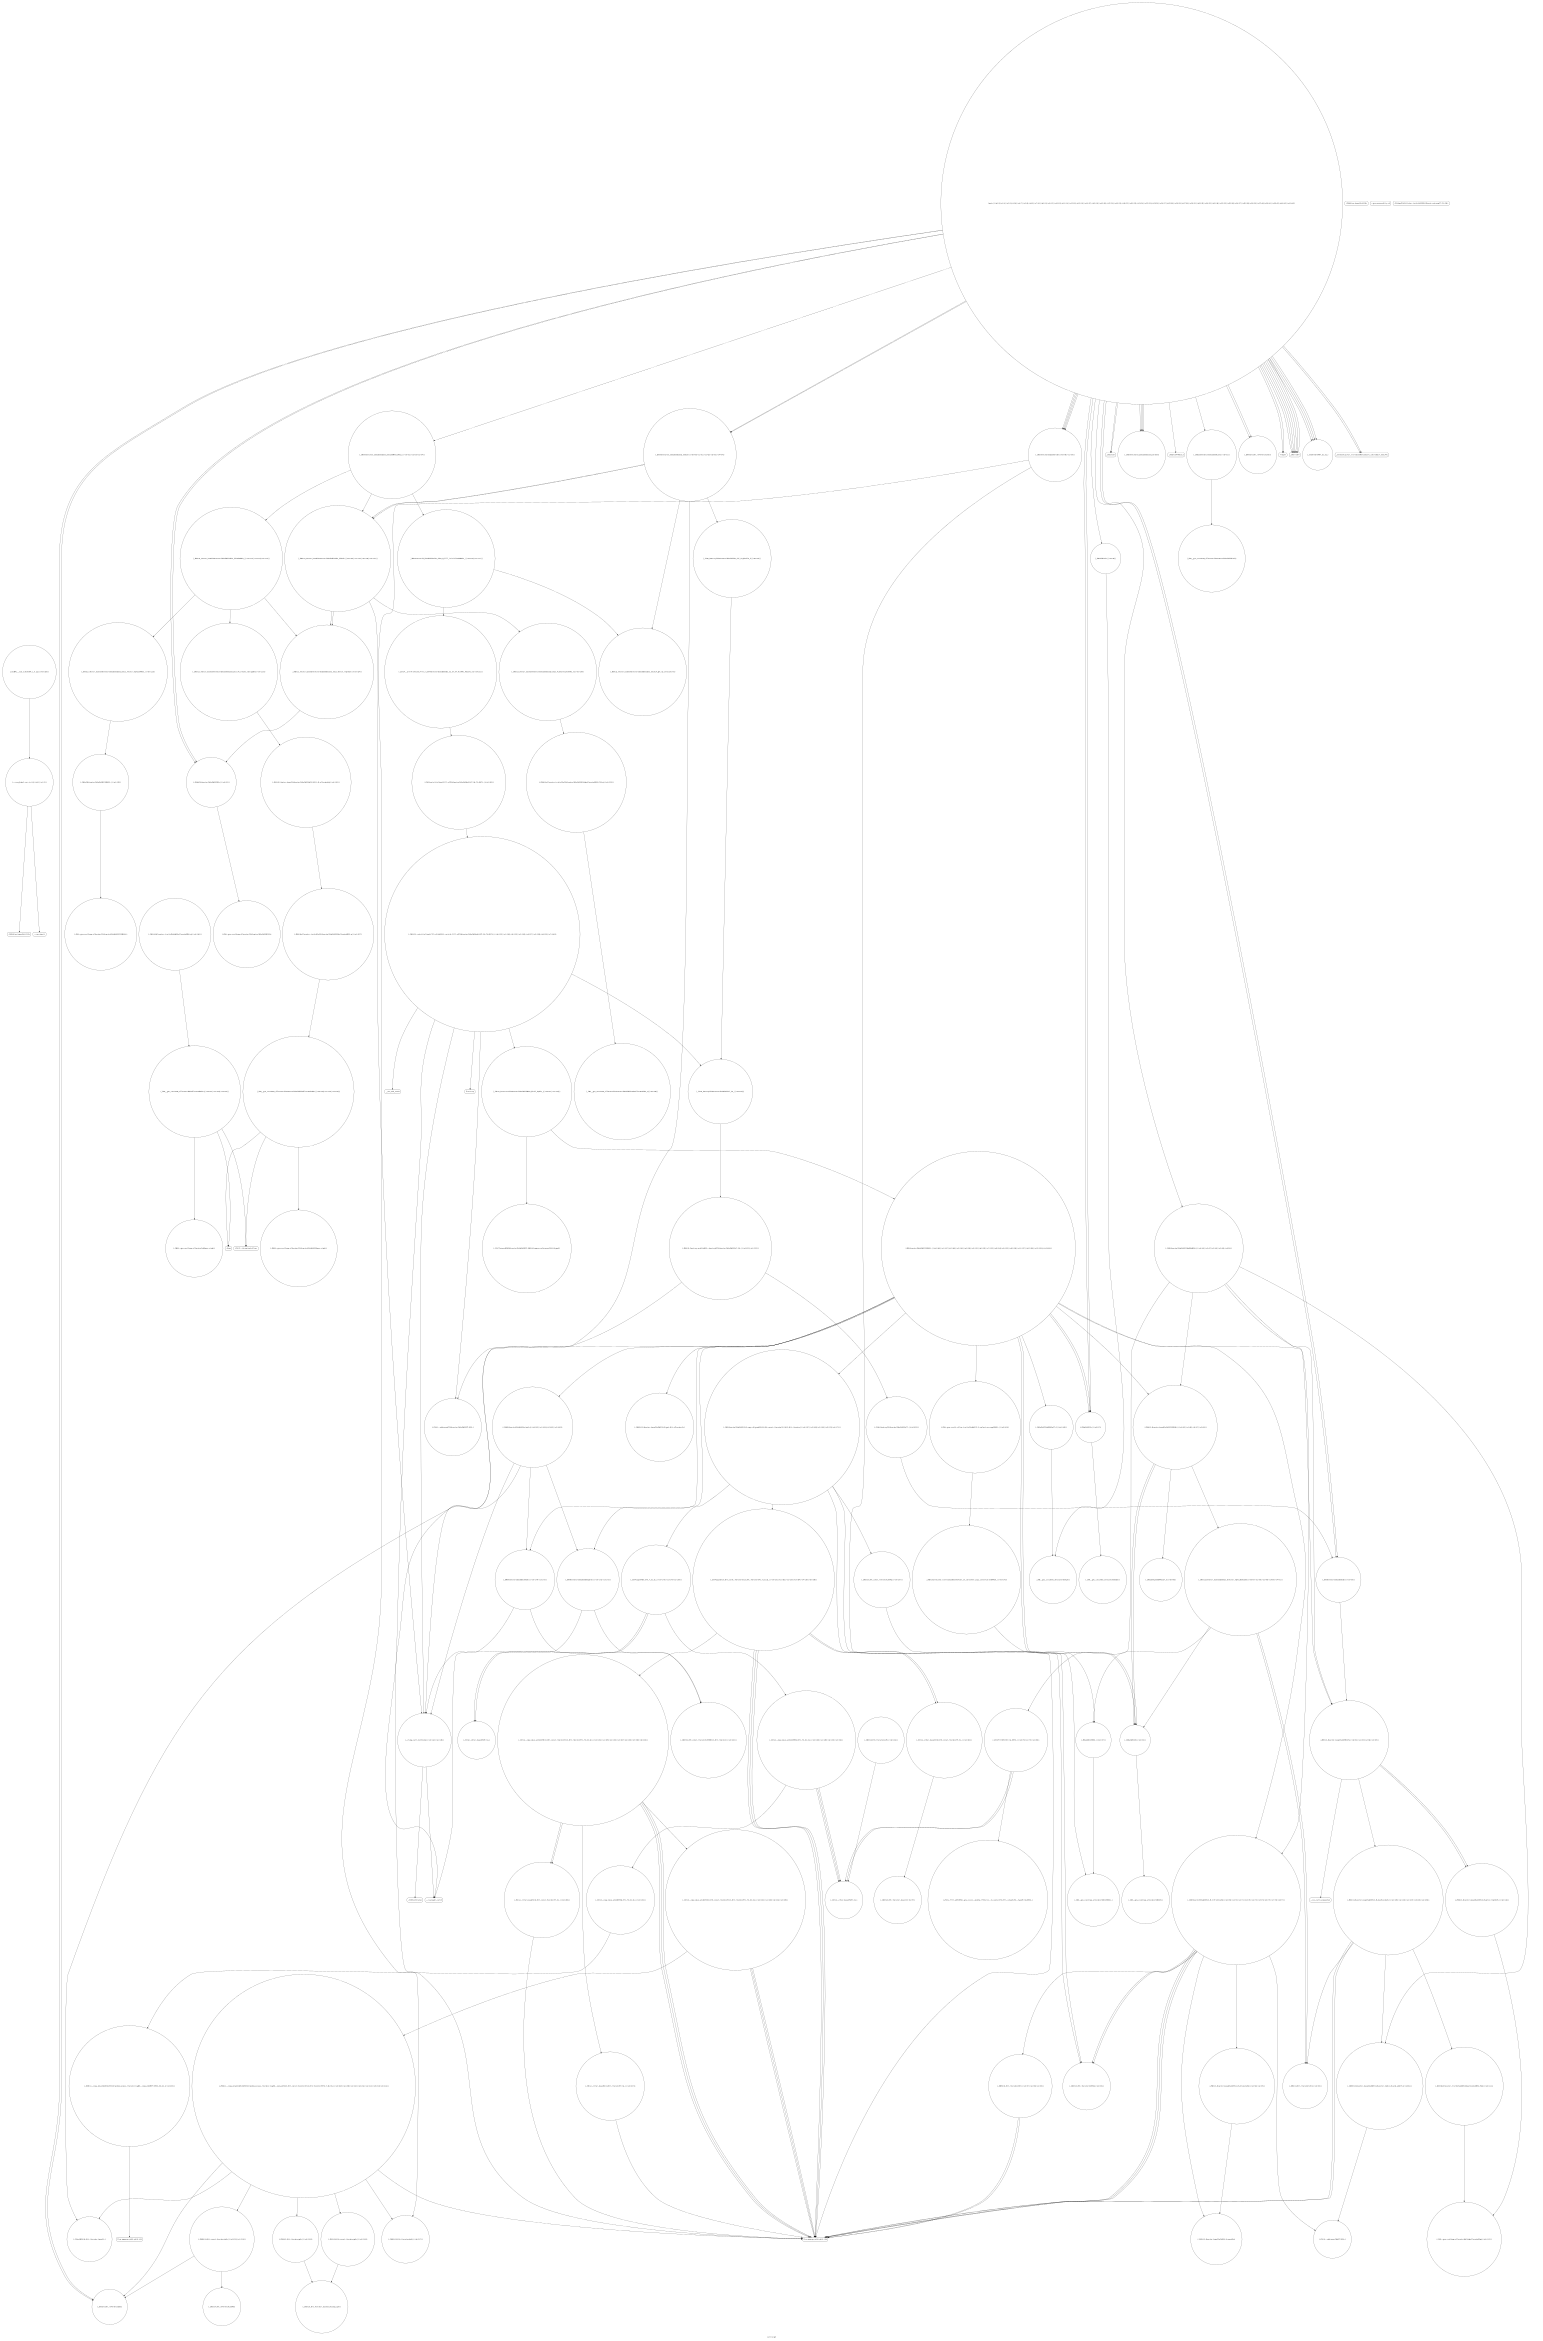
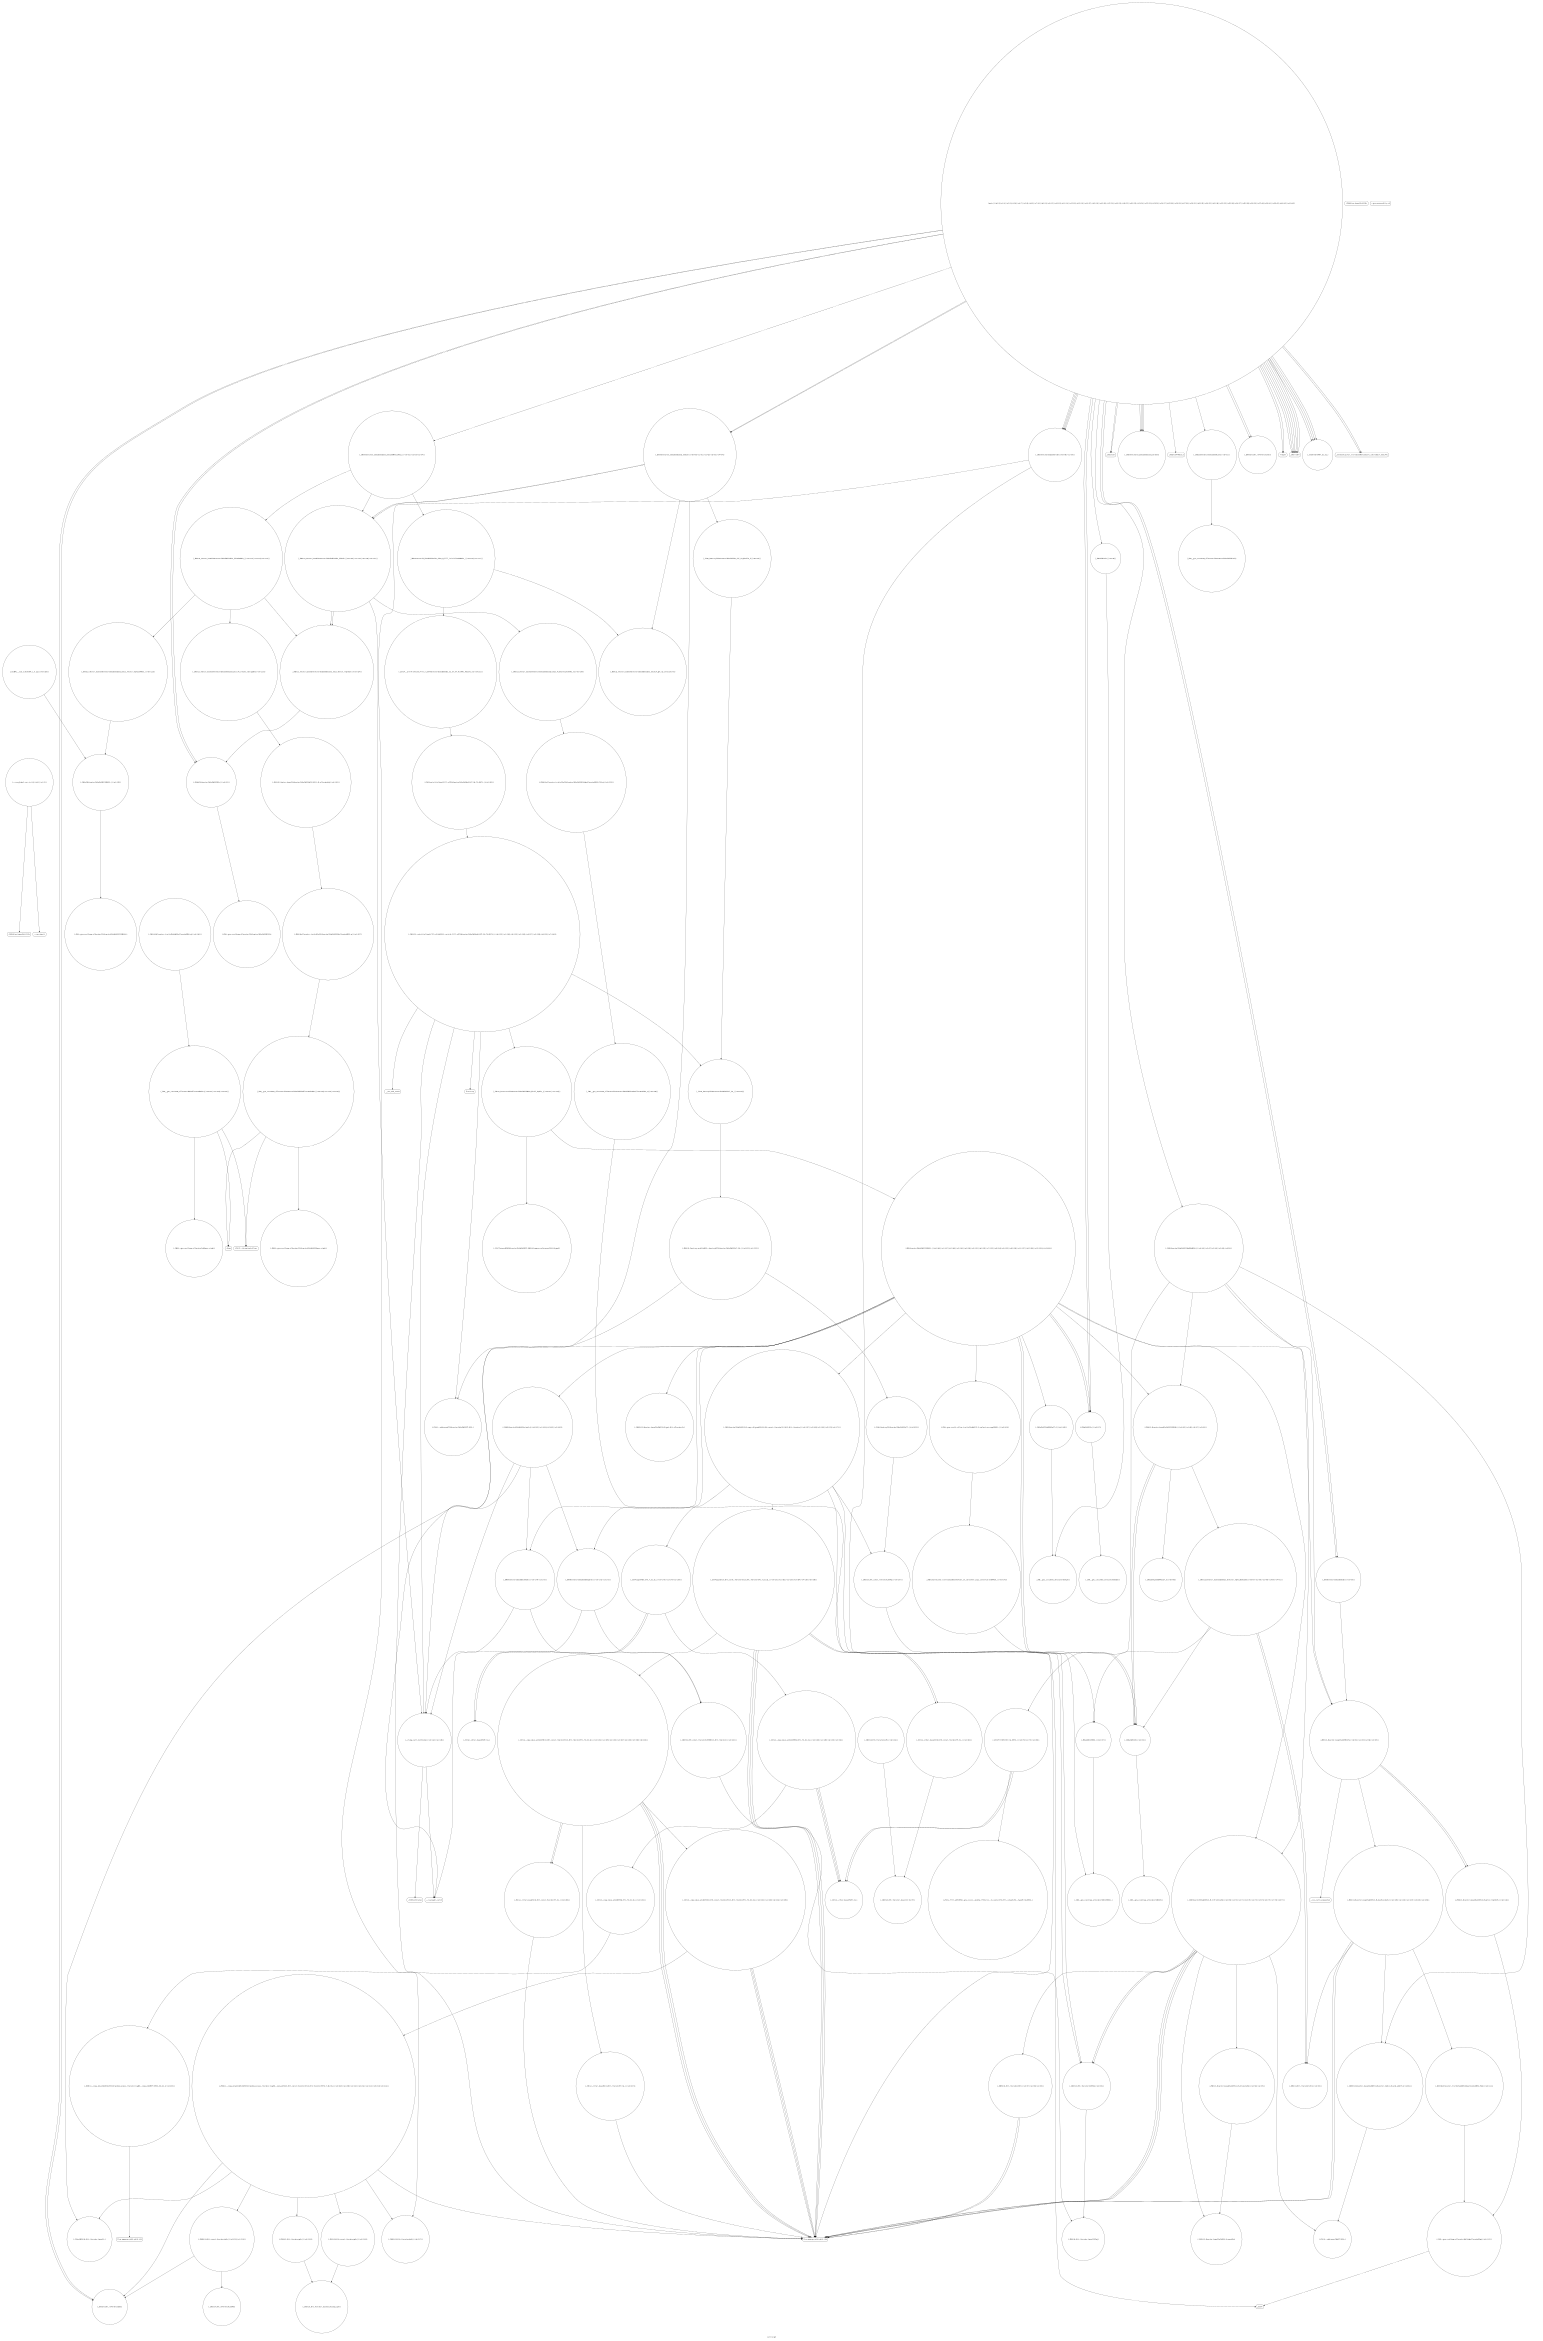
(1421, 203) -> none
(29, 728) -> (64, 726)
(1115, 1507) -> (889, 1504)
(862, 1822) -> (889, 1819)
none -> (1083, 2239)
none -> (1260, 2307)
